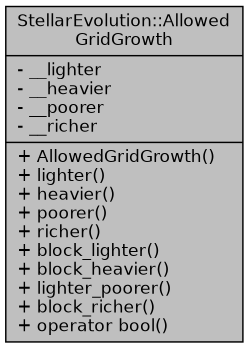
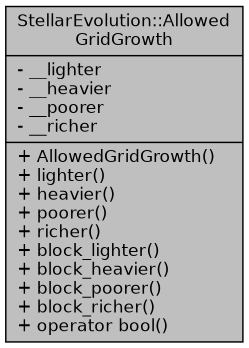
(95, 288) -> (90, 288)
